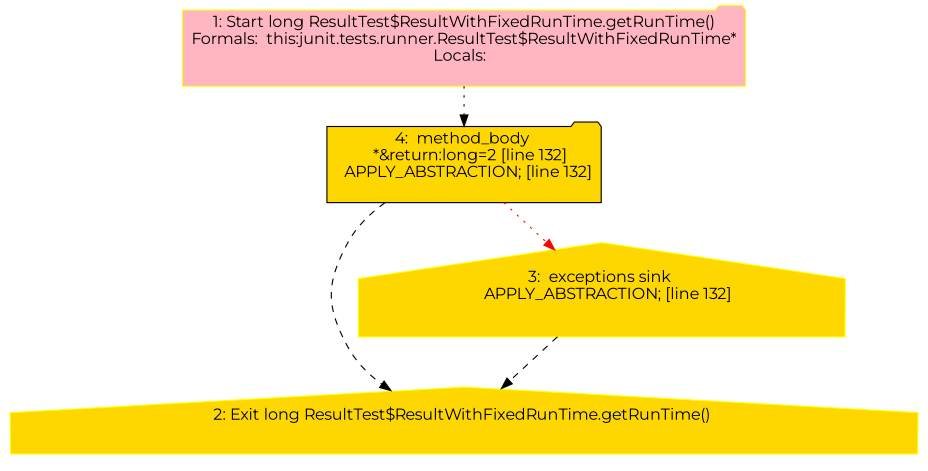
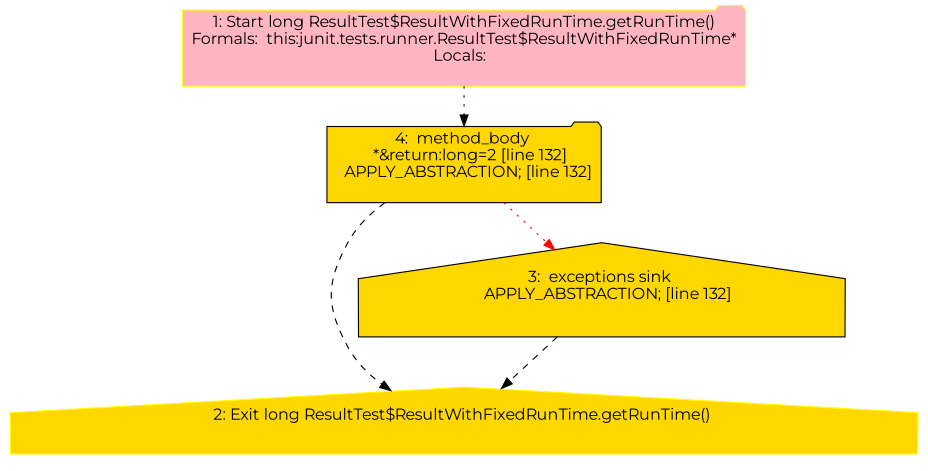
(602, 295) -> (602, 295)
